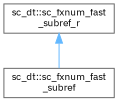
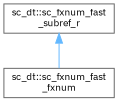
(59, 83) -> (59, 83)
